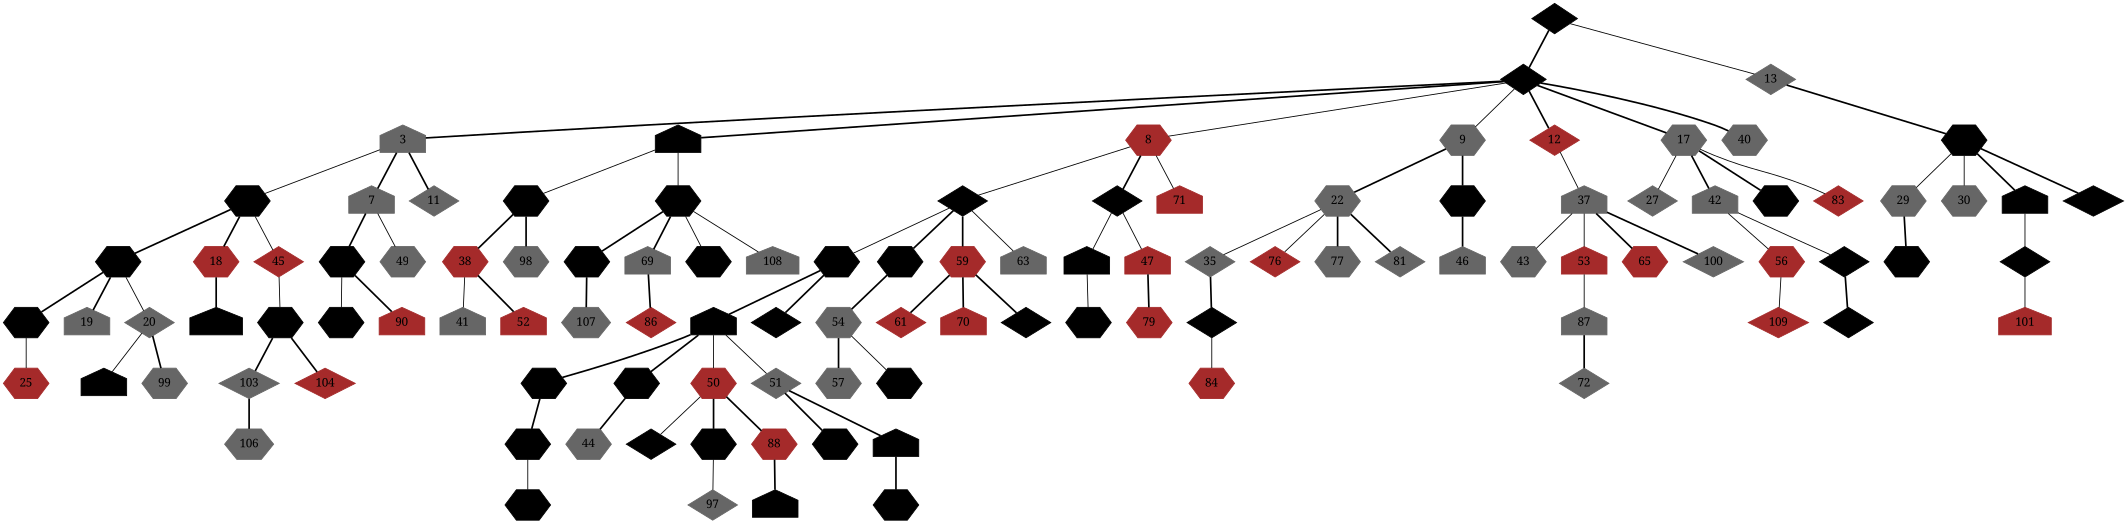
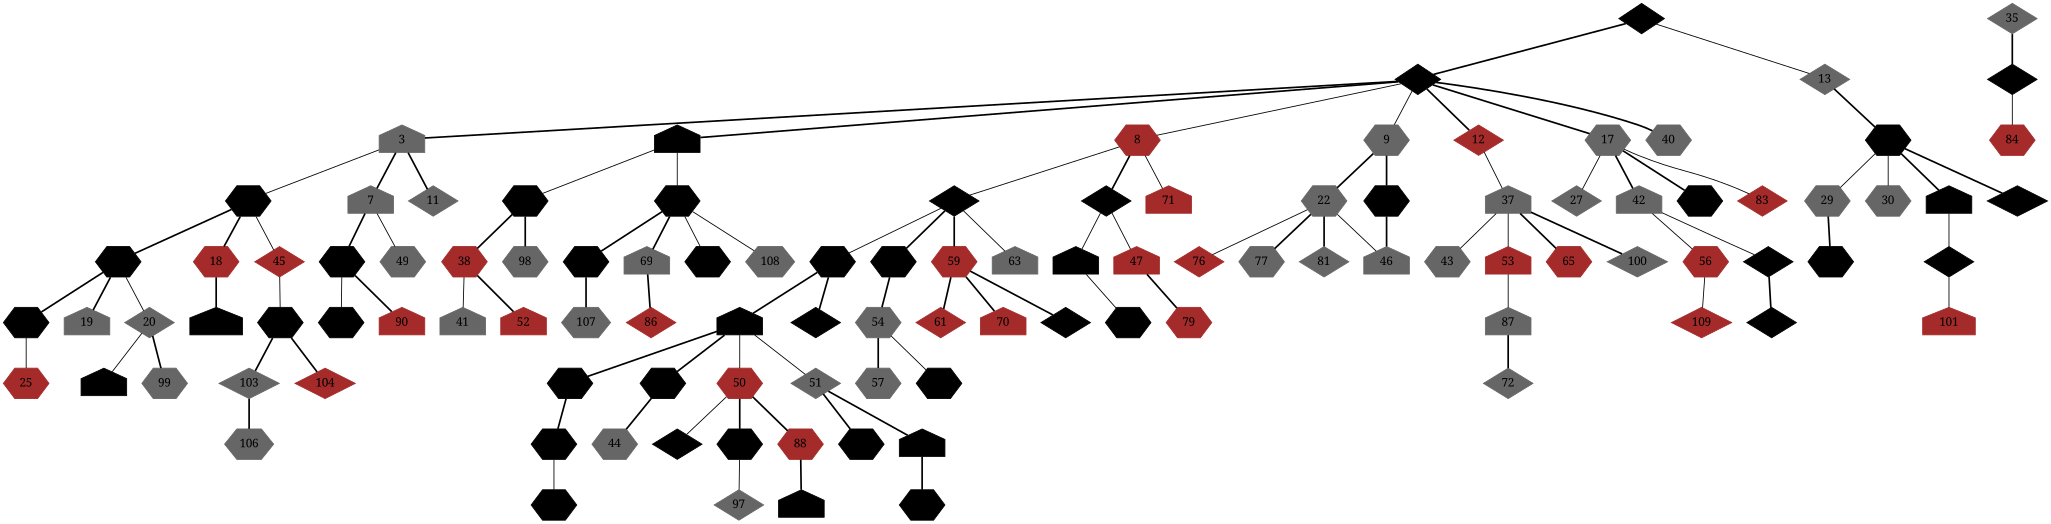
(1272, 232) -> (1357, 233)
(773, 262) -> (770, 262)
